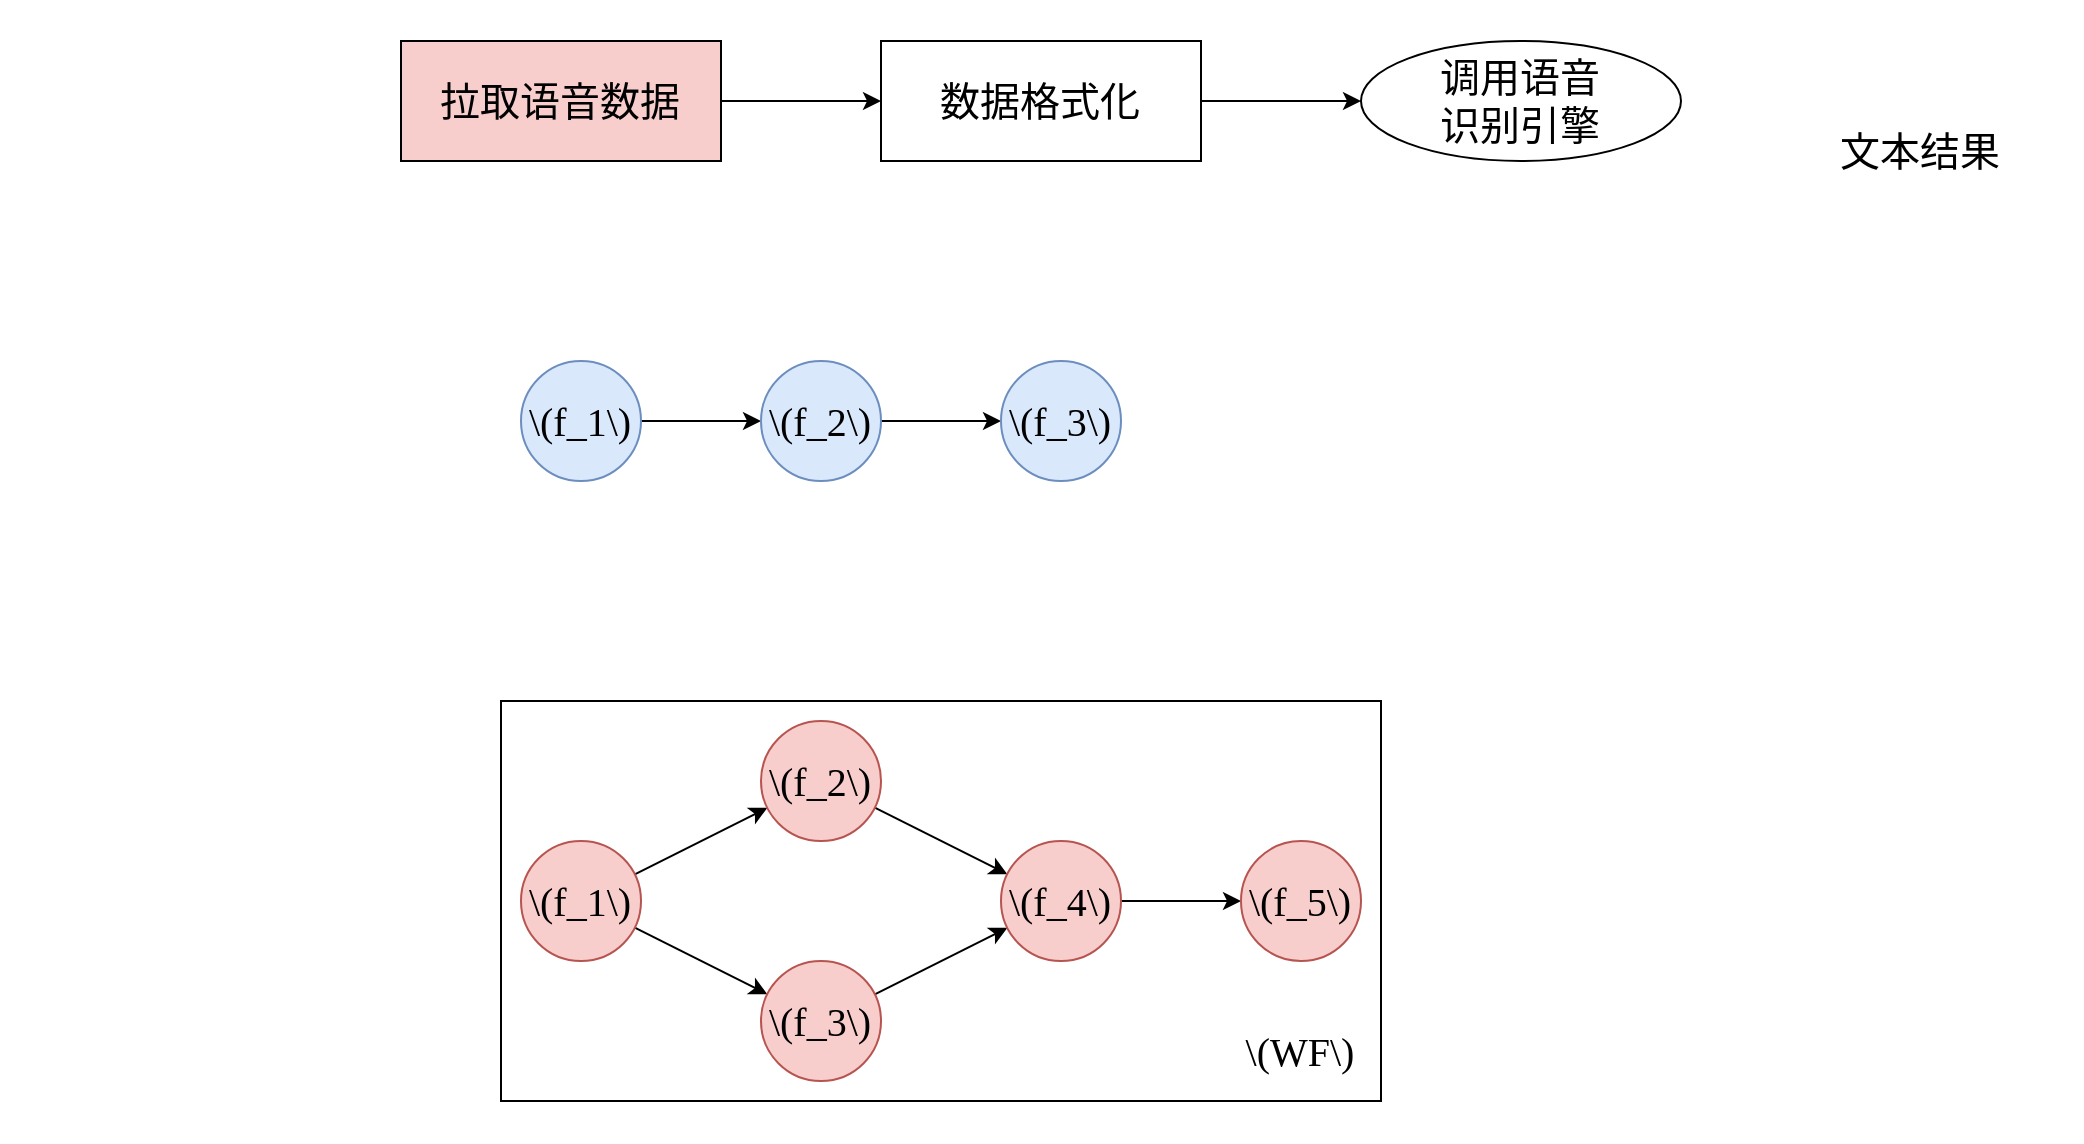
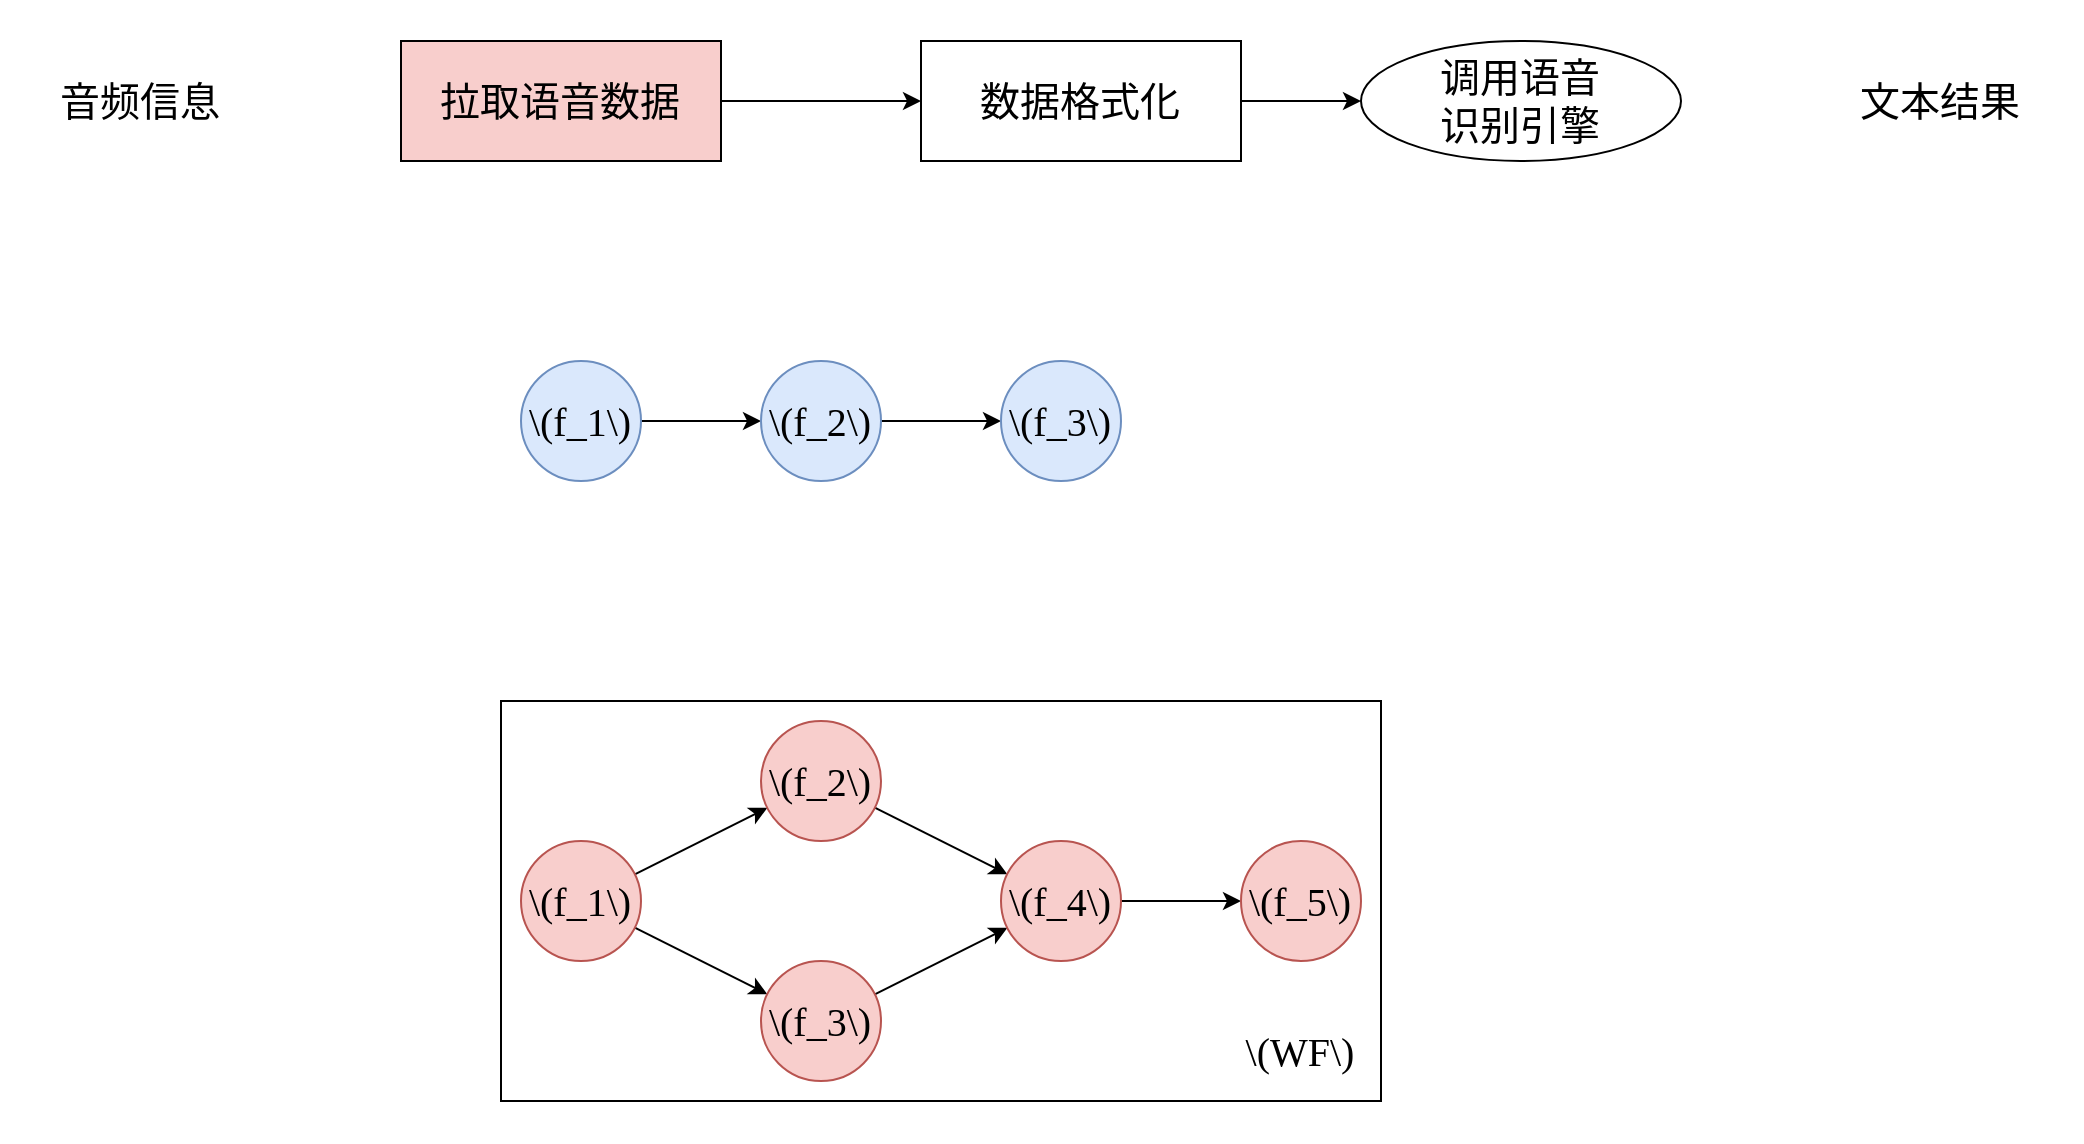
none -> (141, 101)
(1041, 101) -> (1081, 101)
(1921, 151) -> (1941, 101)
